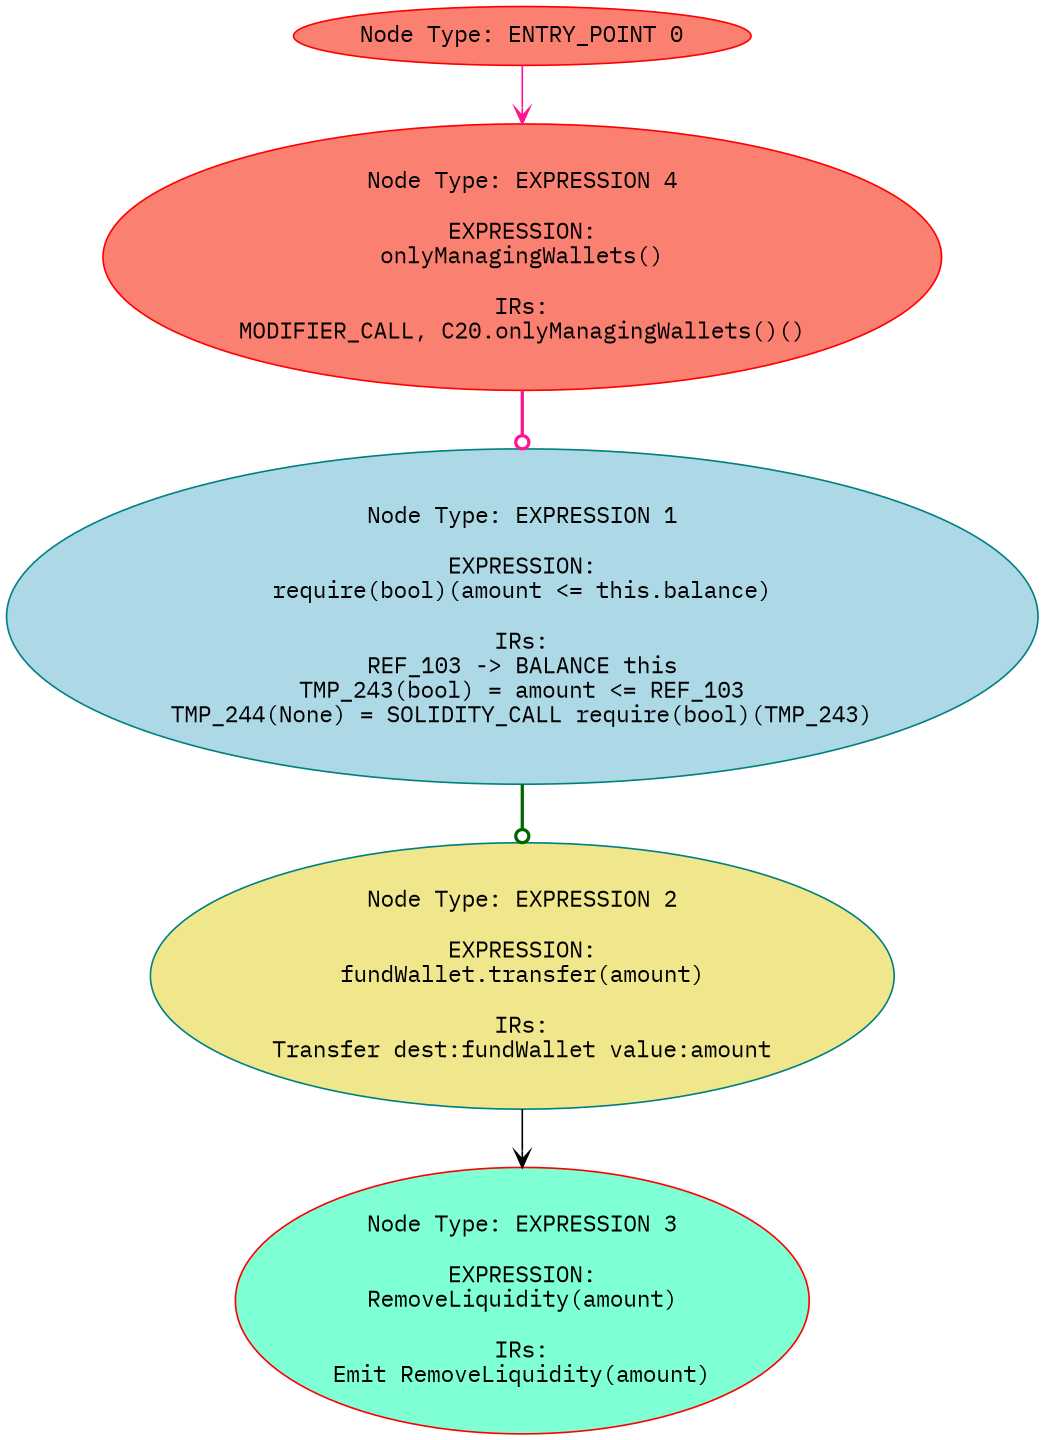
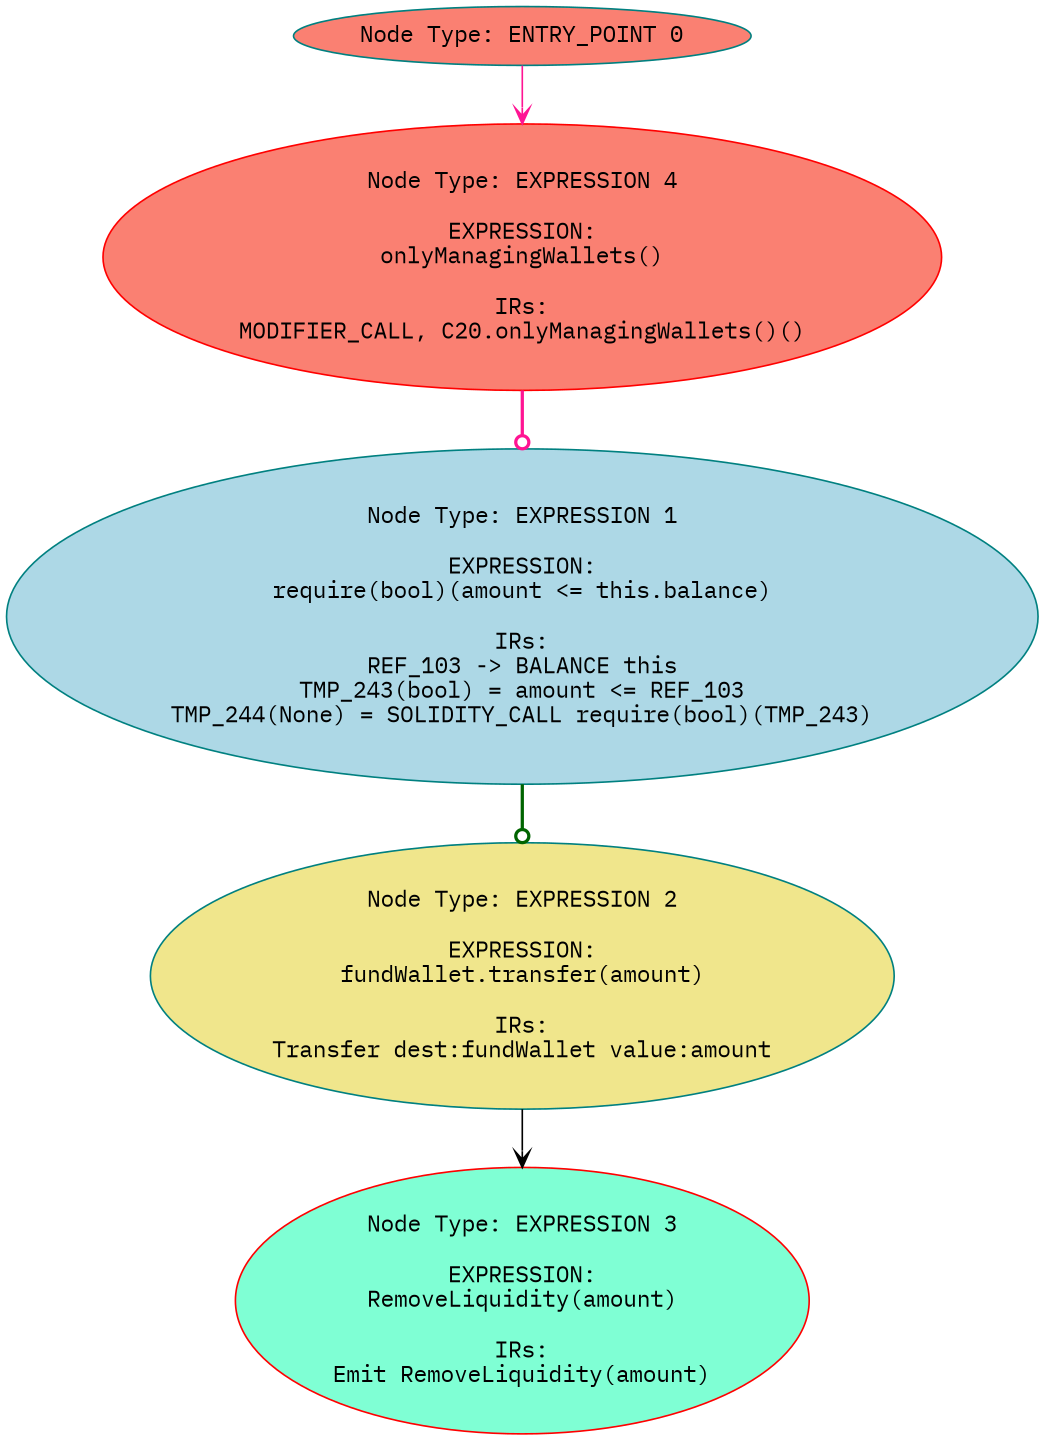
(522, 36) -> (522, 36)
